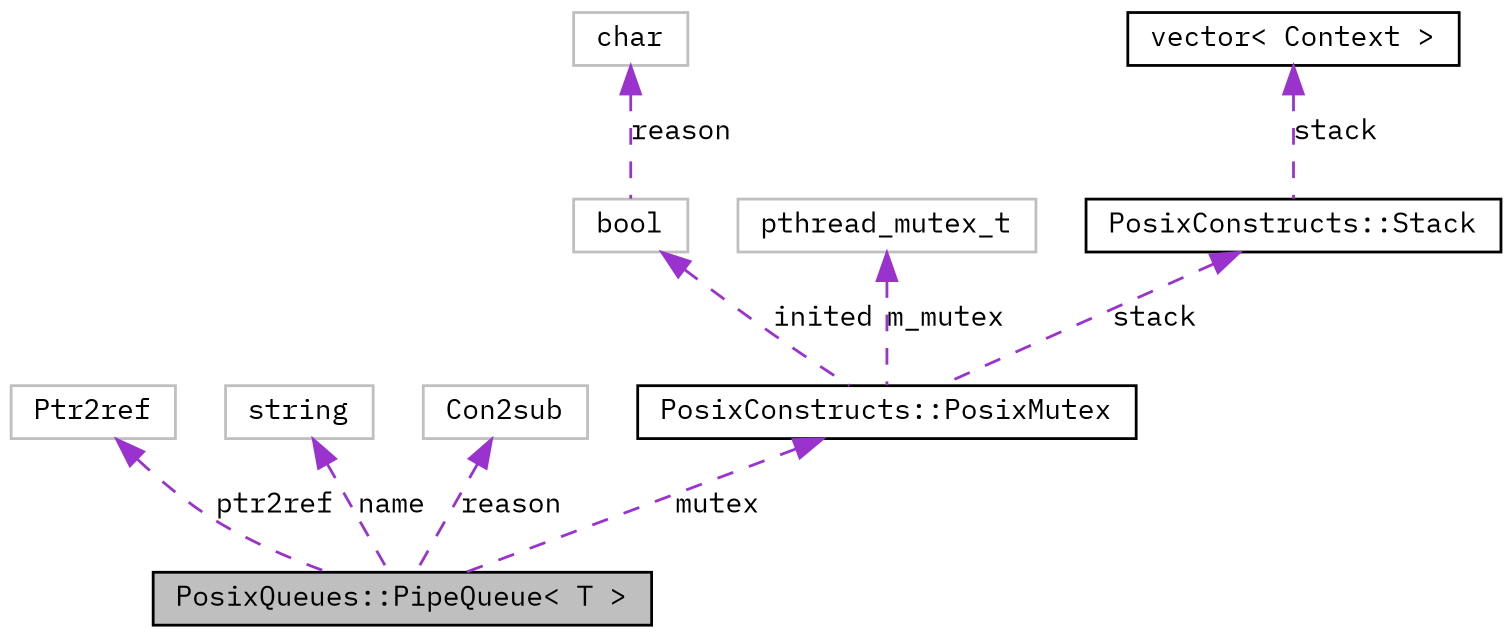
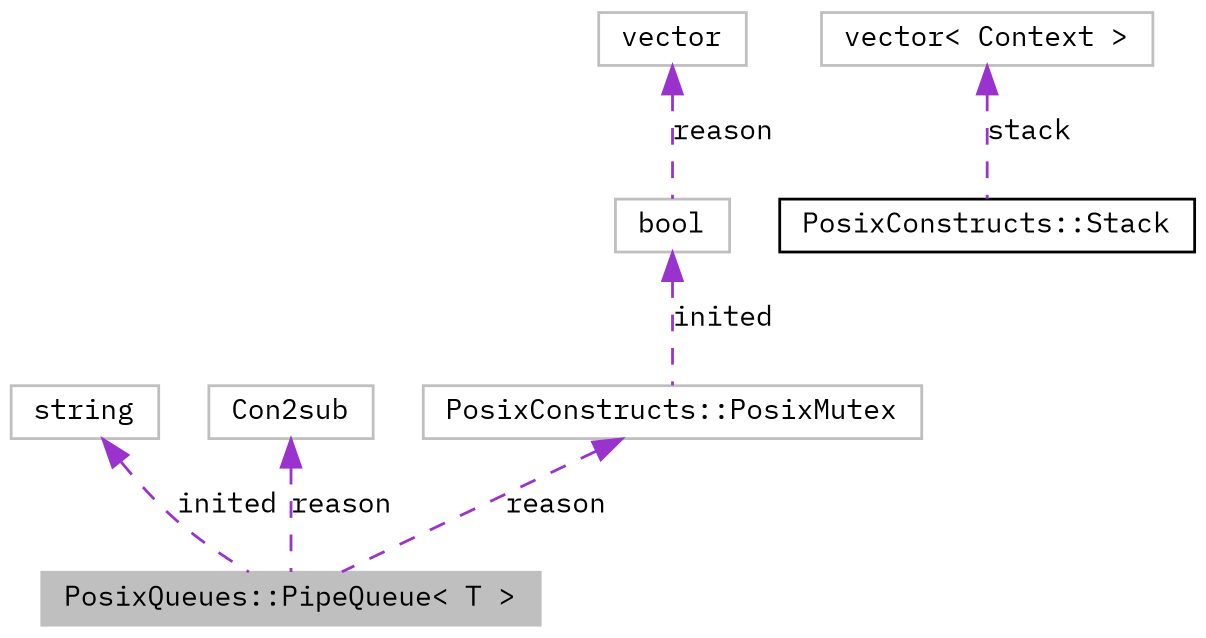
(631, 39) -> (673, 39)
(1294, 39) -> (987, 39)
(887, 226) -> none
(1078, 324) -> none
(93, 412) -> none
(887, 412) -> (673, 412)
(393, 505) -> (228, 505)
(718, 505) -> (557, 505)
(402, 599) -> (291, 599)
